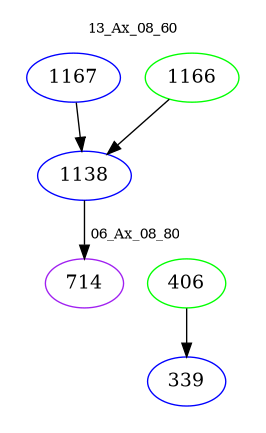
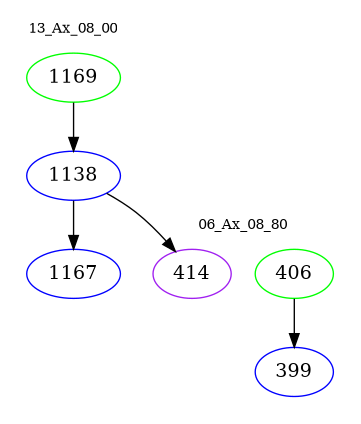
(133, 29) -> (74, 29)
(192, 78) -> (74, 78)
(78, 120) -> (74, 218)
(84, 283) -> (192, 274)
(187, 381) -> (294, 372)
